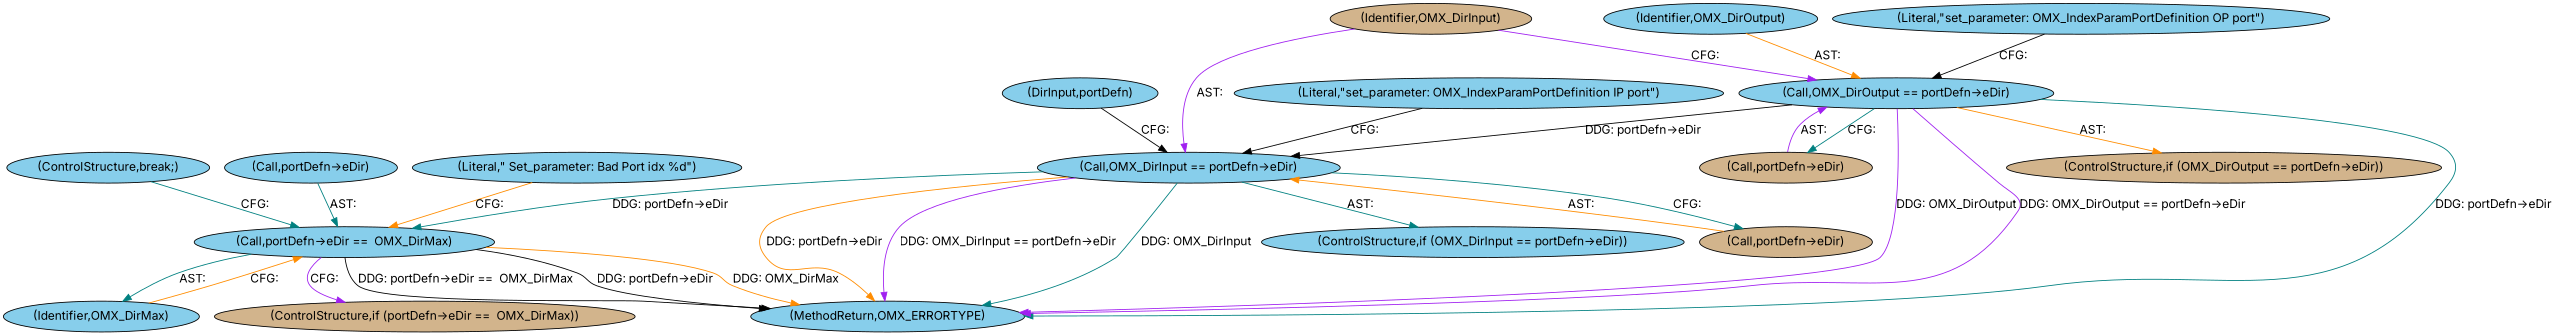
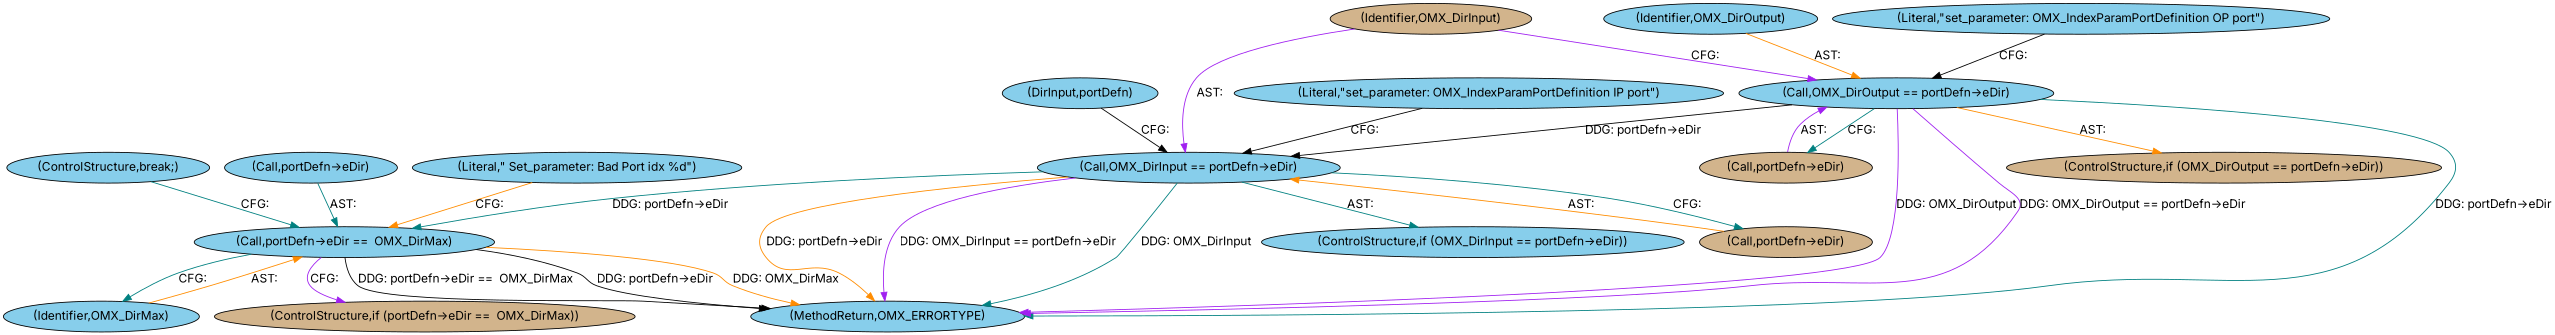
(194, 279) -> (194, 279)
(266, 279) -> (266, 279)
